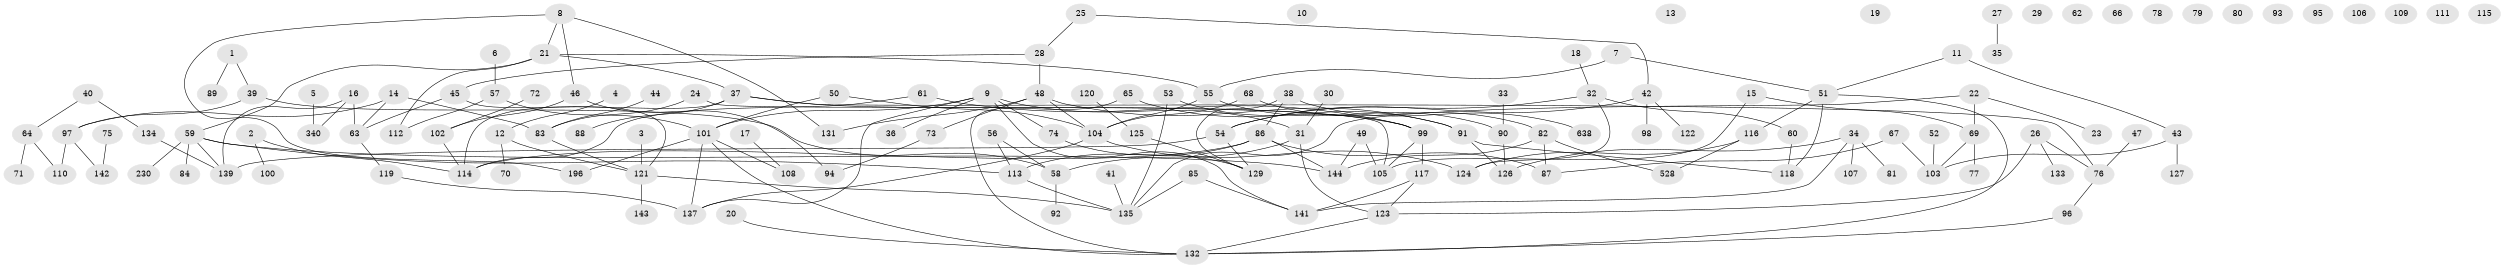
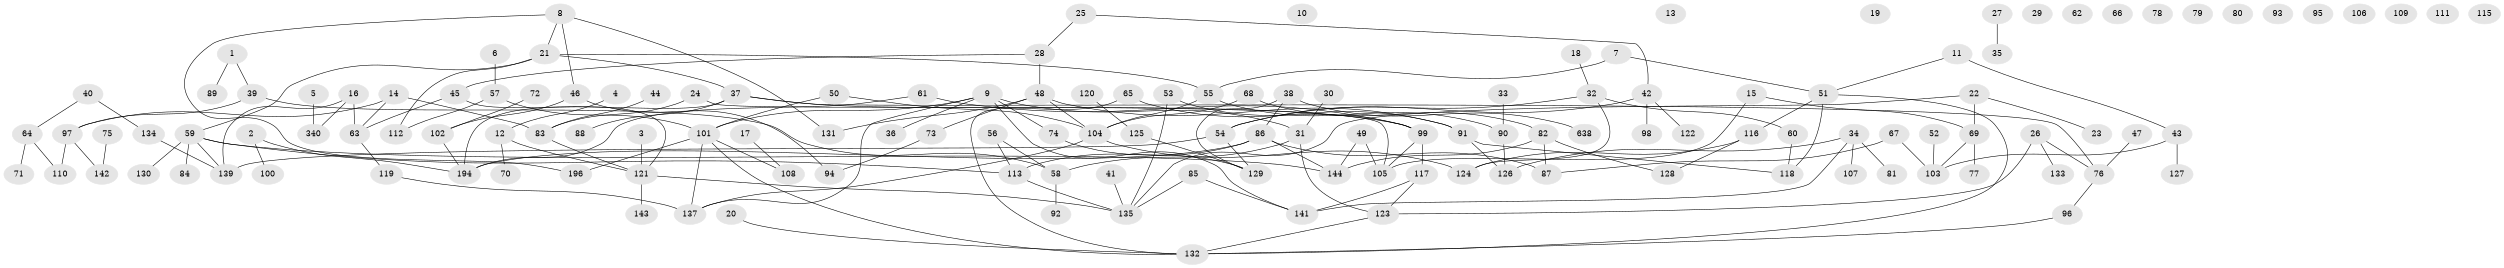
(144, 174) -> (144, 174)
(464, 174) -> (464, 174)
(1667, 174) -> (1667, 174)
